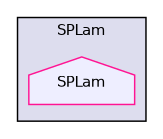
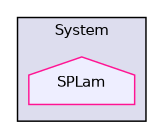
(82, 31) -> (82, 31)
